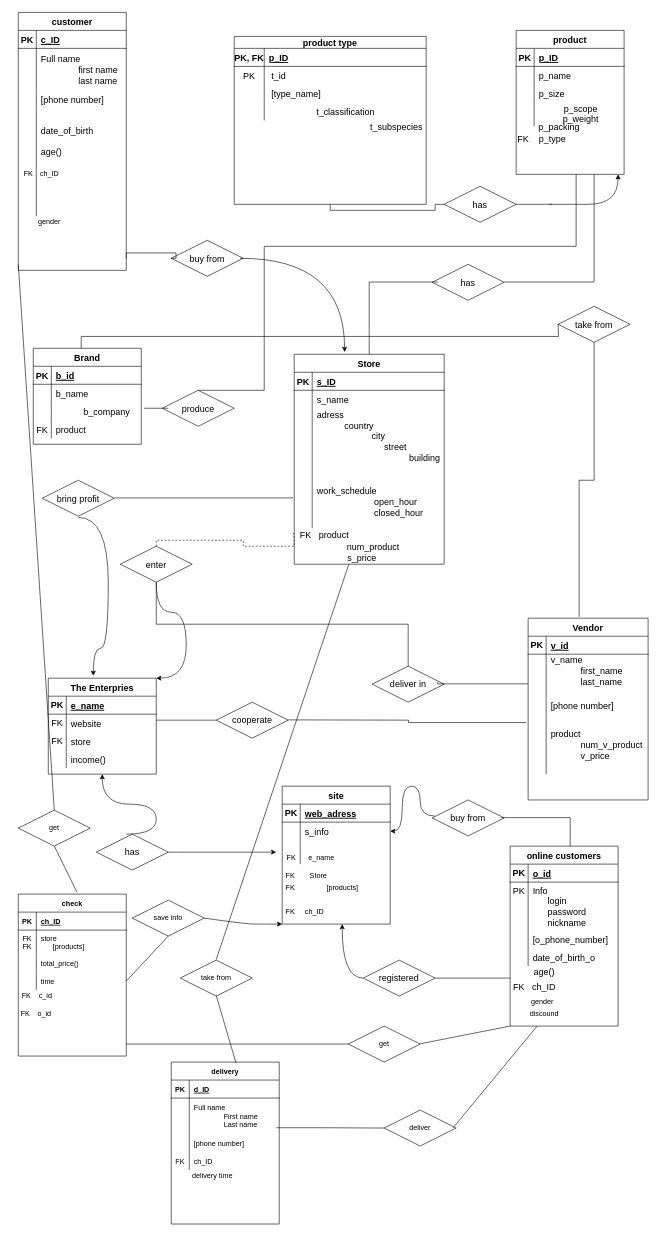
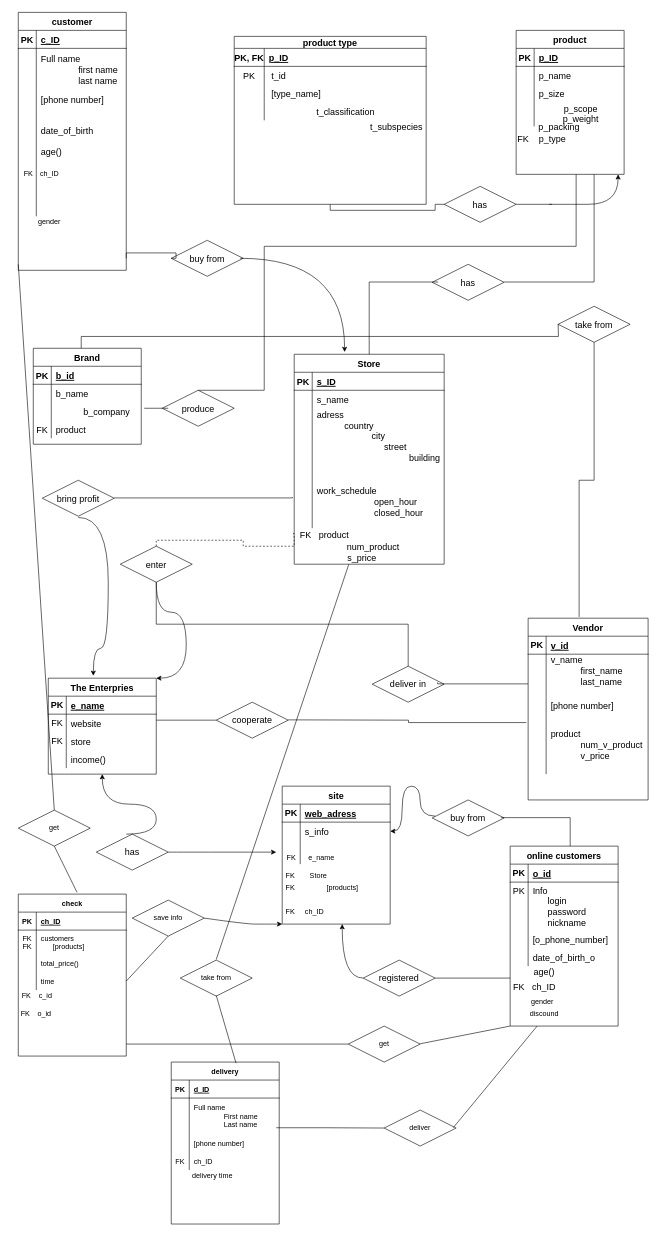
(51, 938) -> (59, 938)
